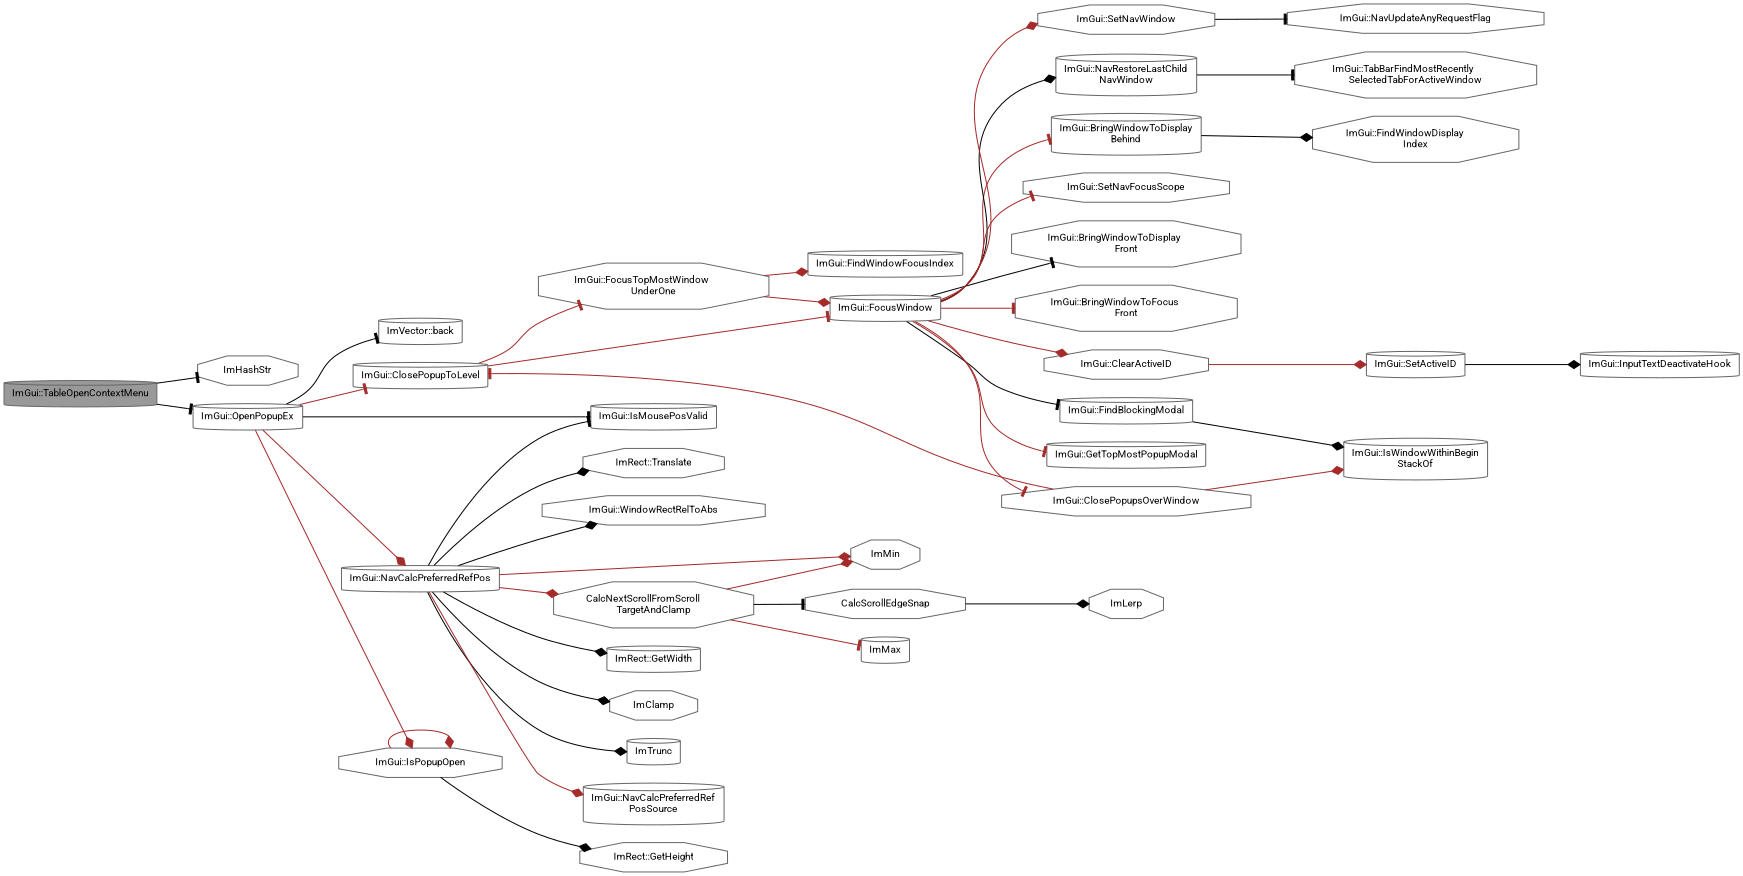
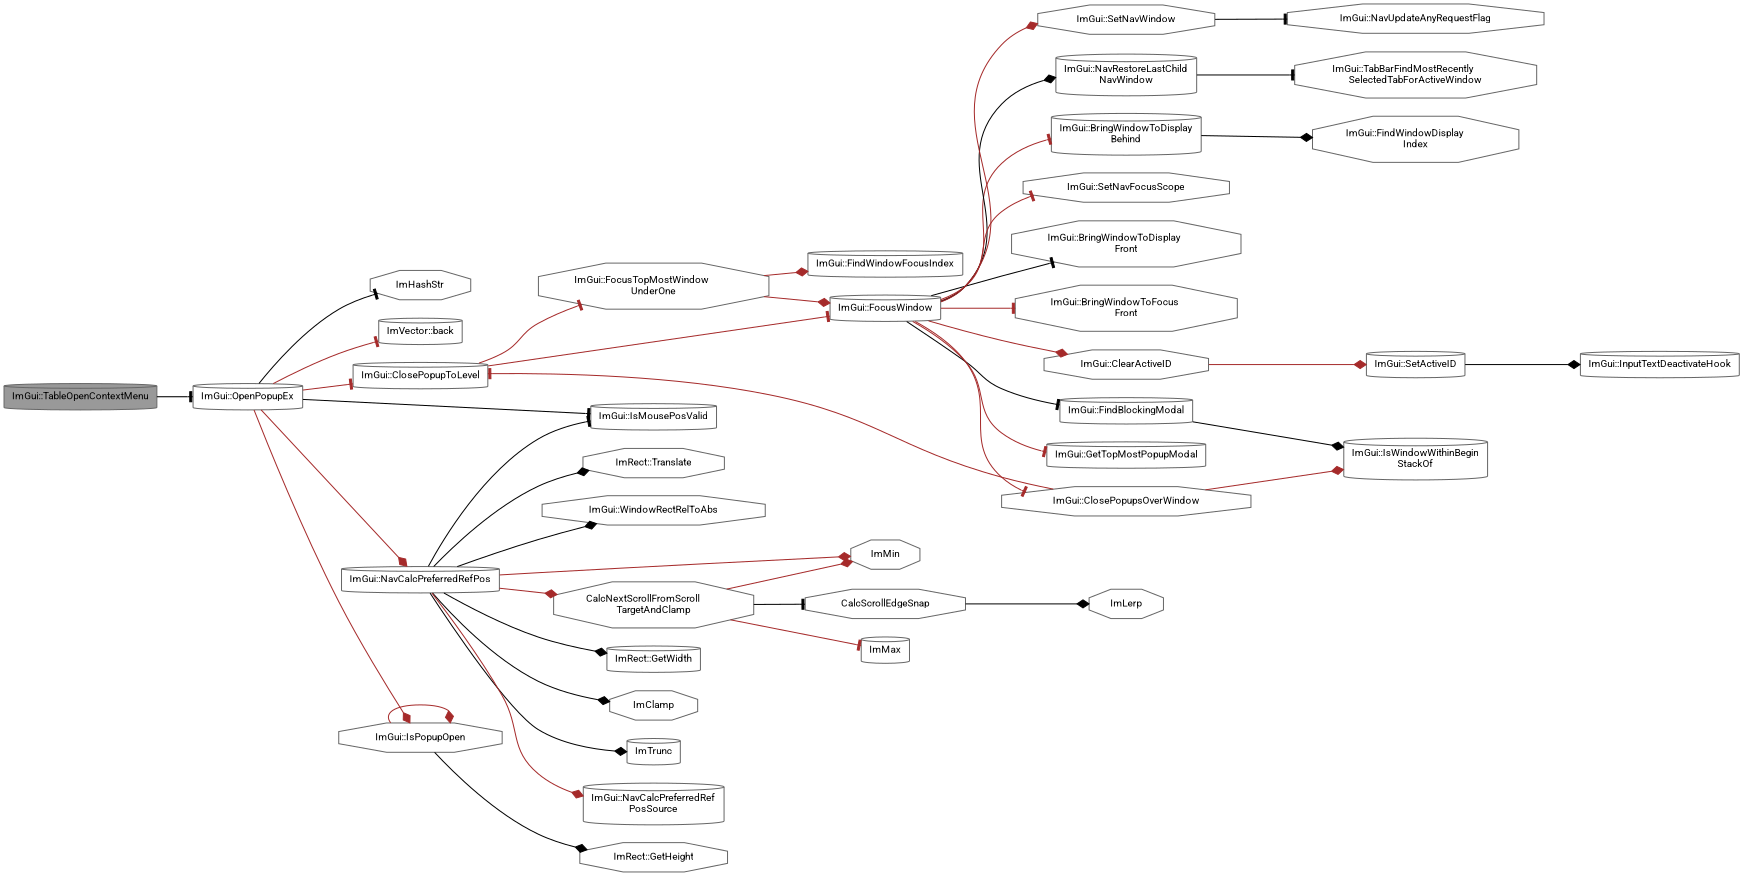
(326, 366) -> (322, 360)
(176, 381) -> (310, 331)
